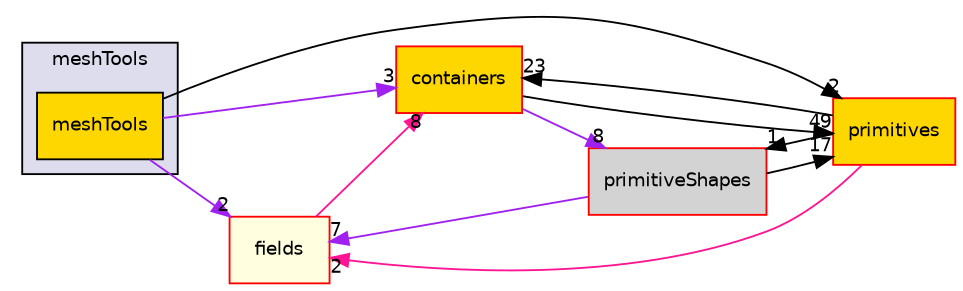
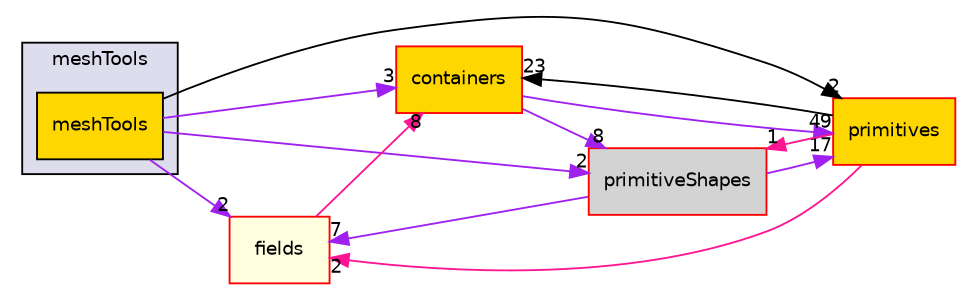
(668, 117) -> (668, 117)
(809, 139) -> (809, 139)
none -> (367, 152)
(791, 168) -> (791, 168)
